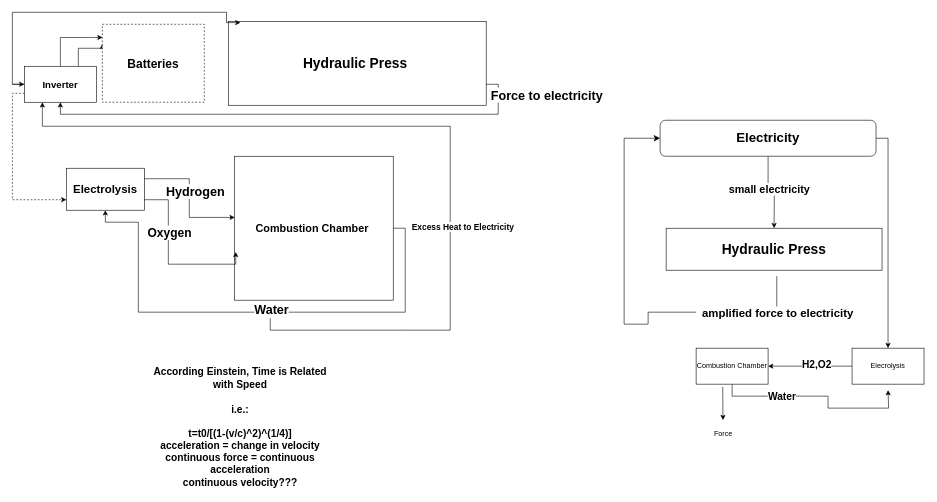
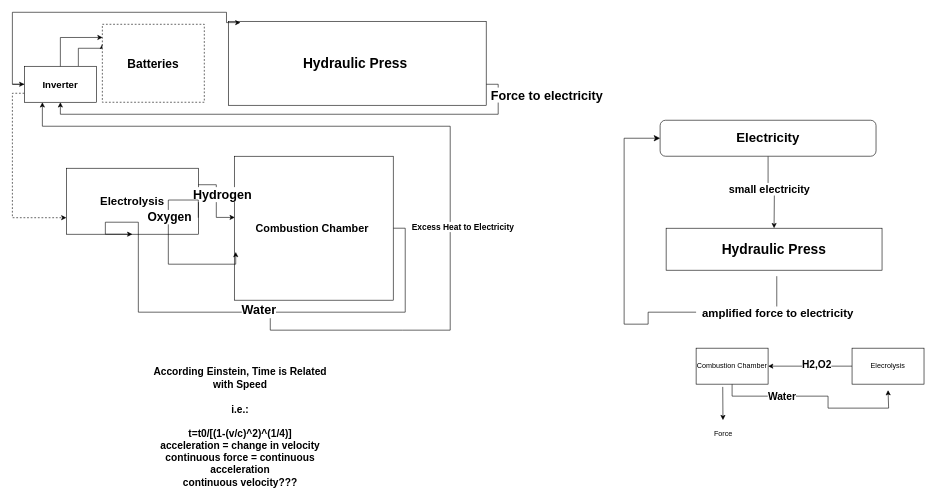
(887, 138) -> none
(105, 189) -> (132, 201)
